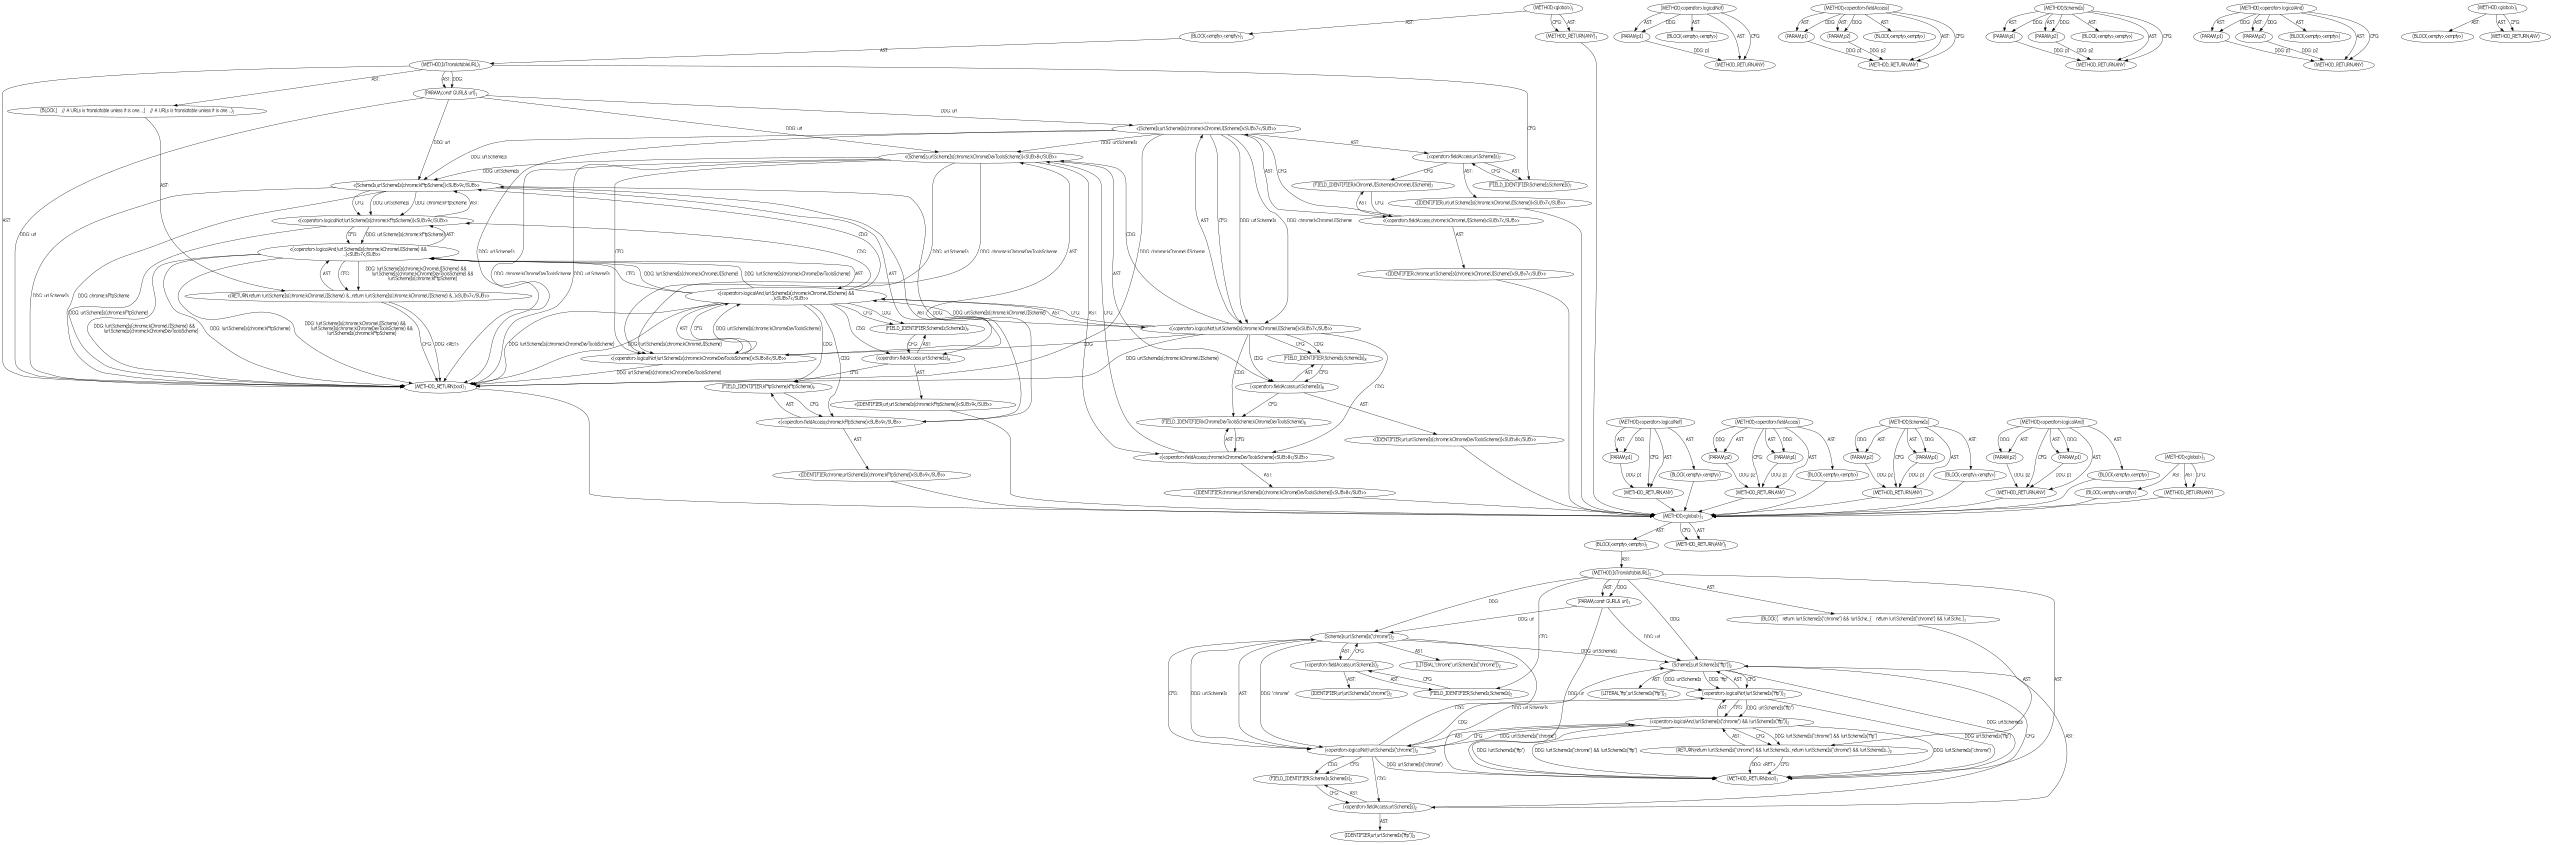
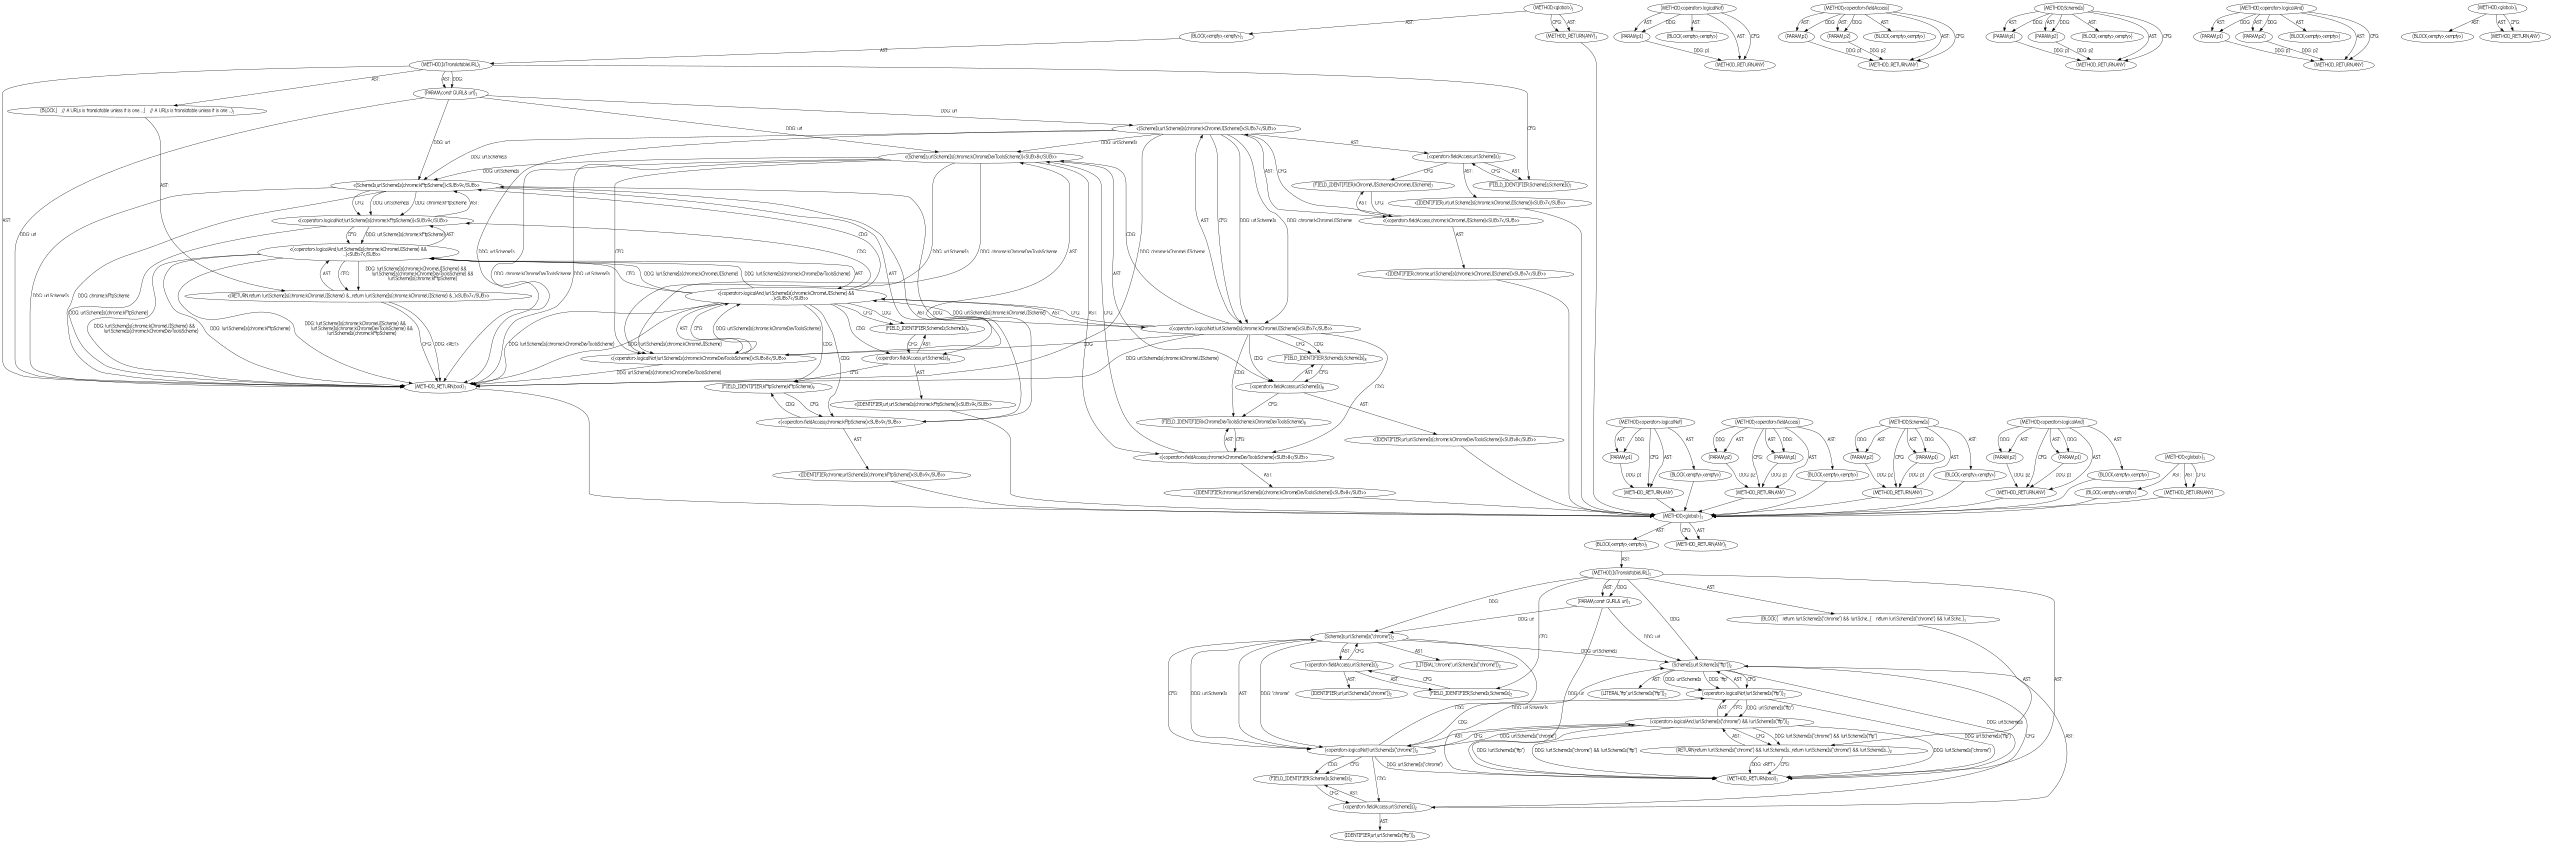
(791, 405) -> (791, 405)
